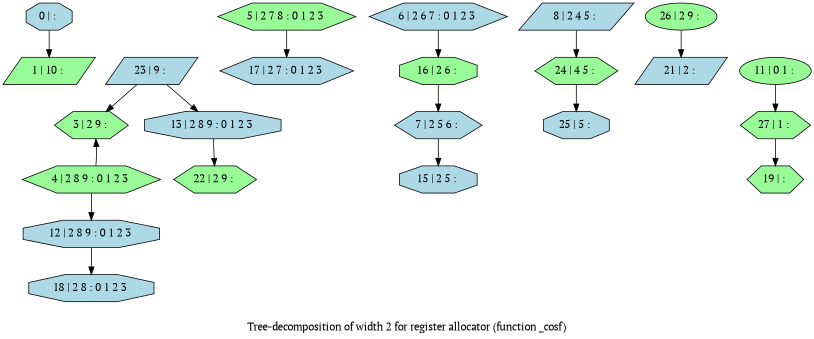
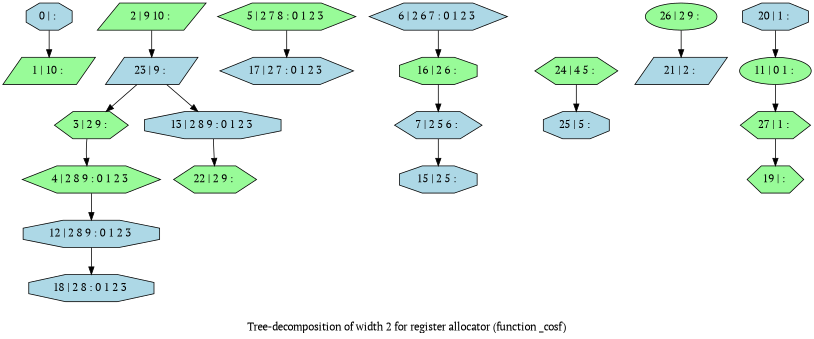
none -> (152, 17)
(576, 17) -> none
none -> (775, 17)
(96, 156) -> (86, 149)
